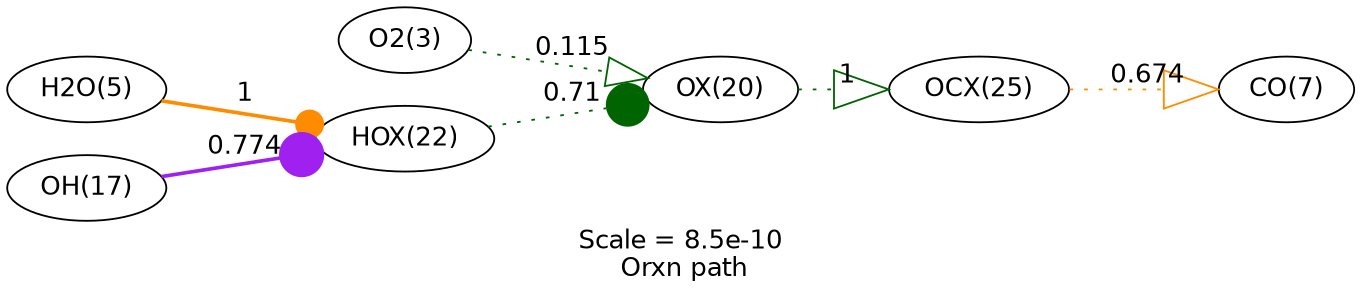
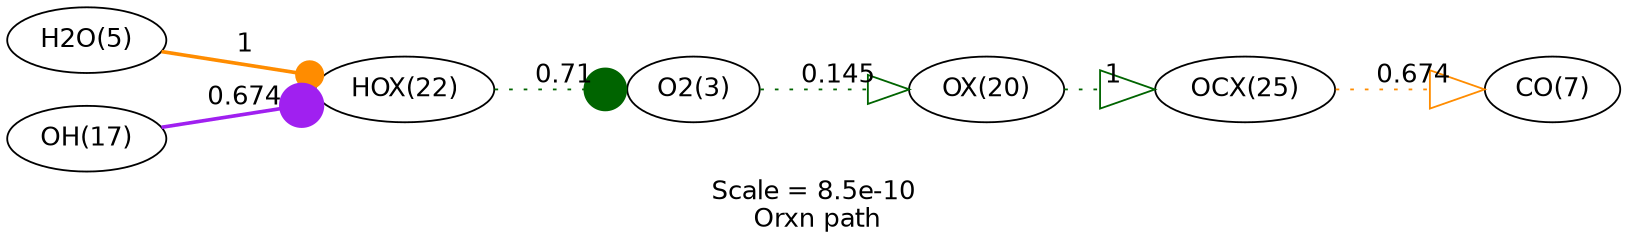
(569, 48) -> (835, 76)
(547, 118) -> (539, 89)
(241, 147) -> (241, 98)
